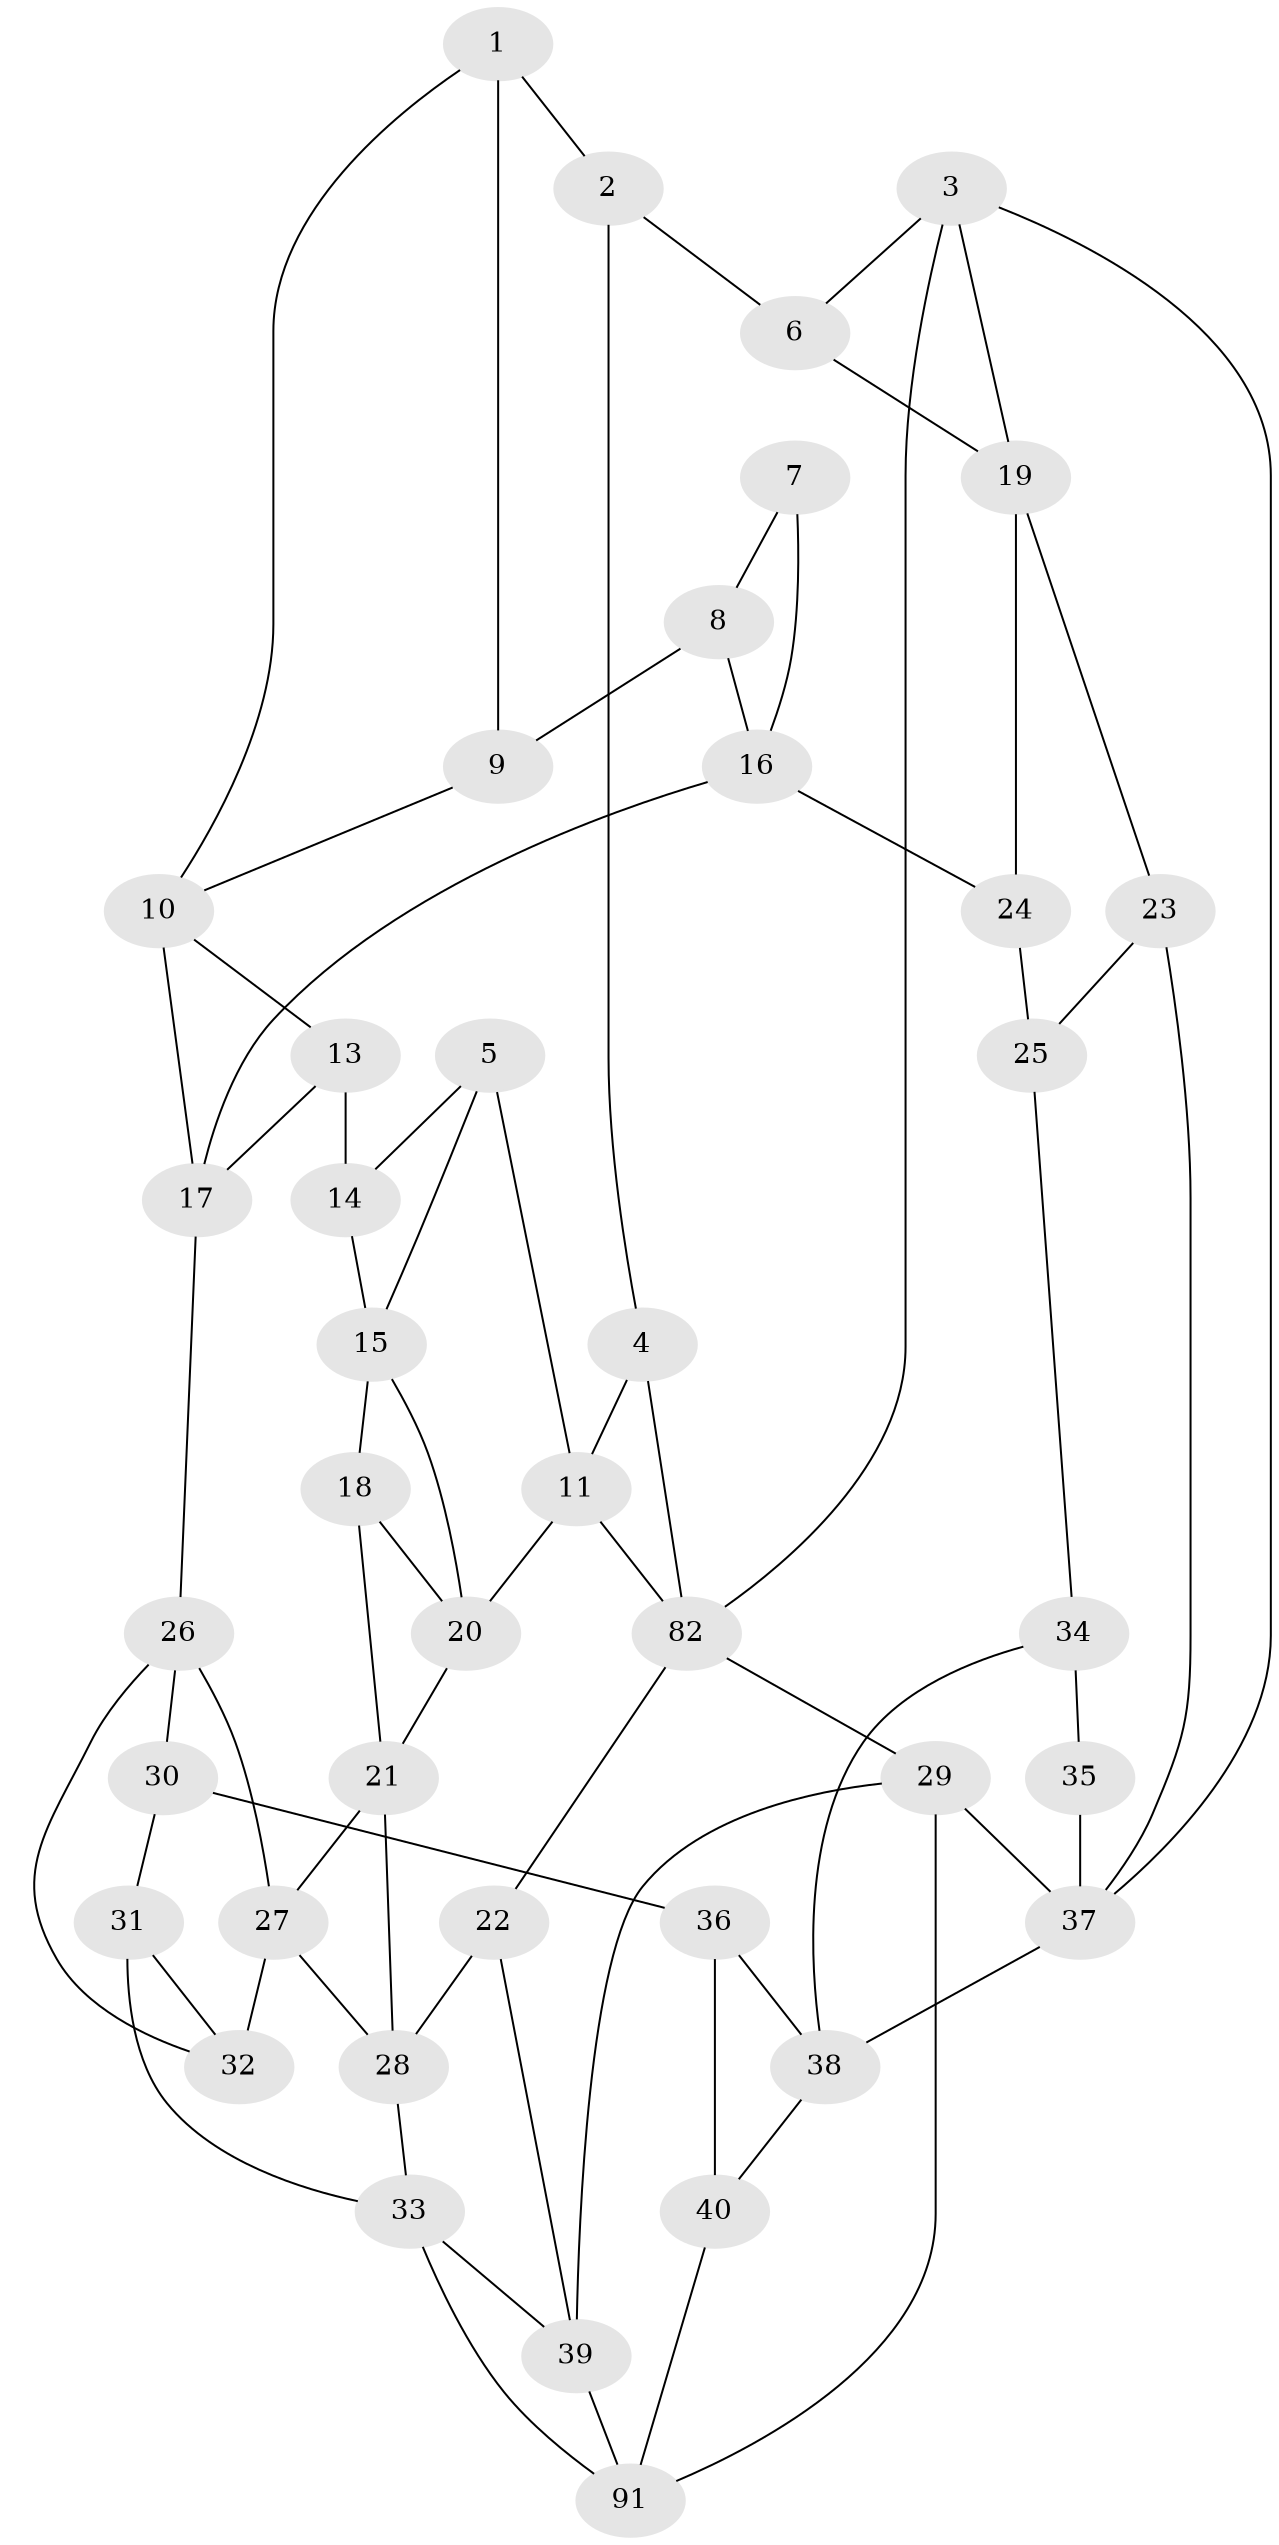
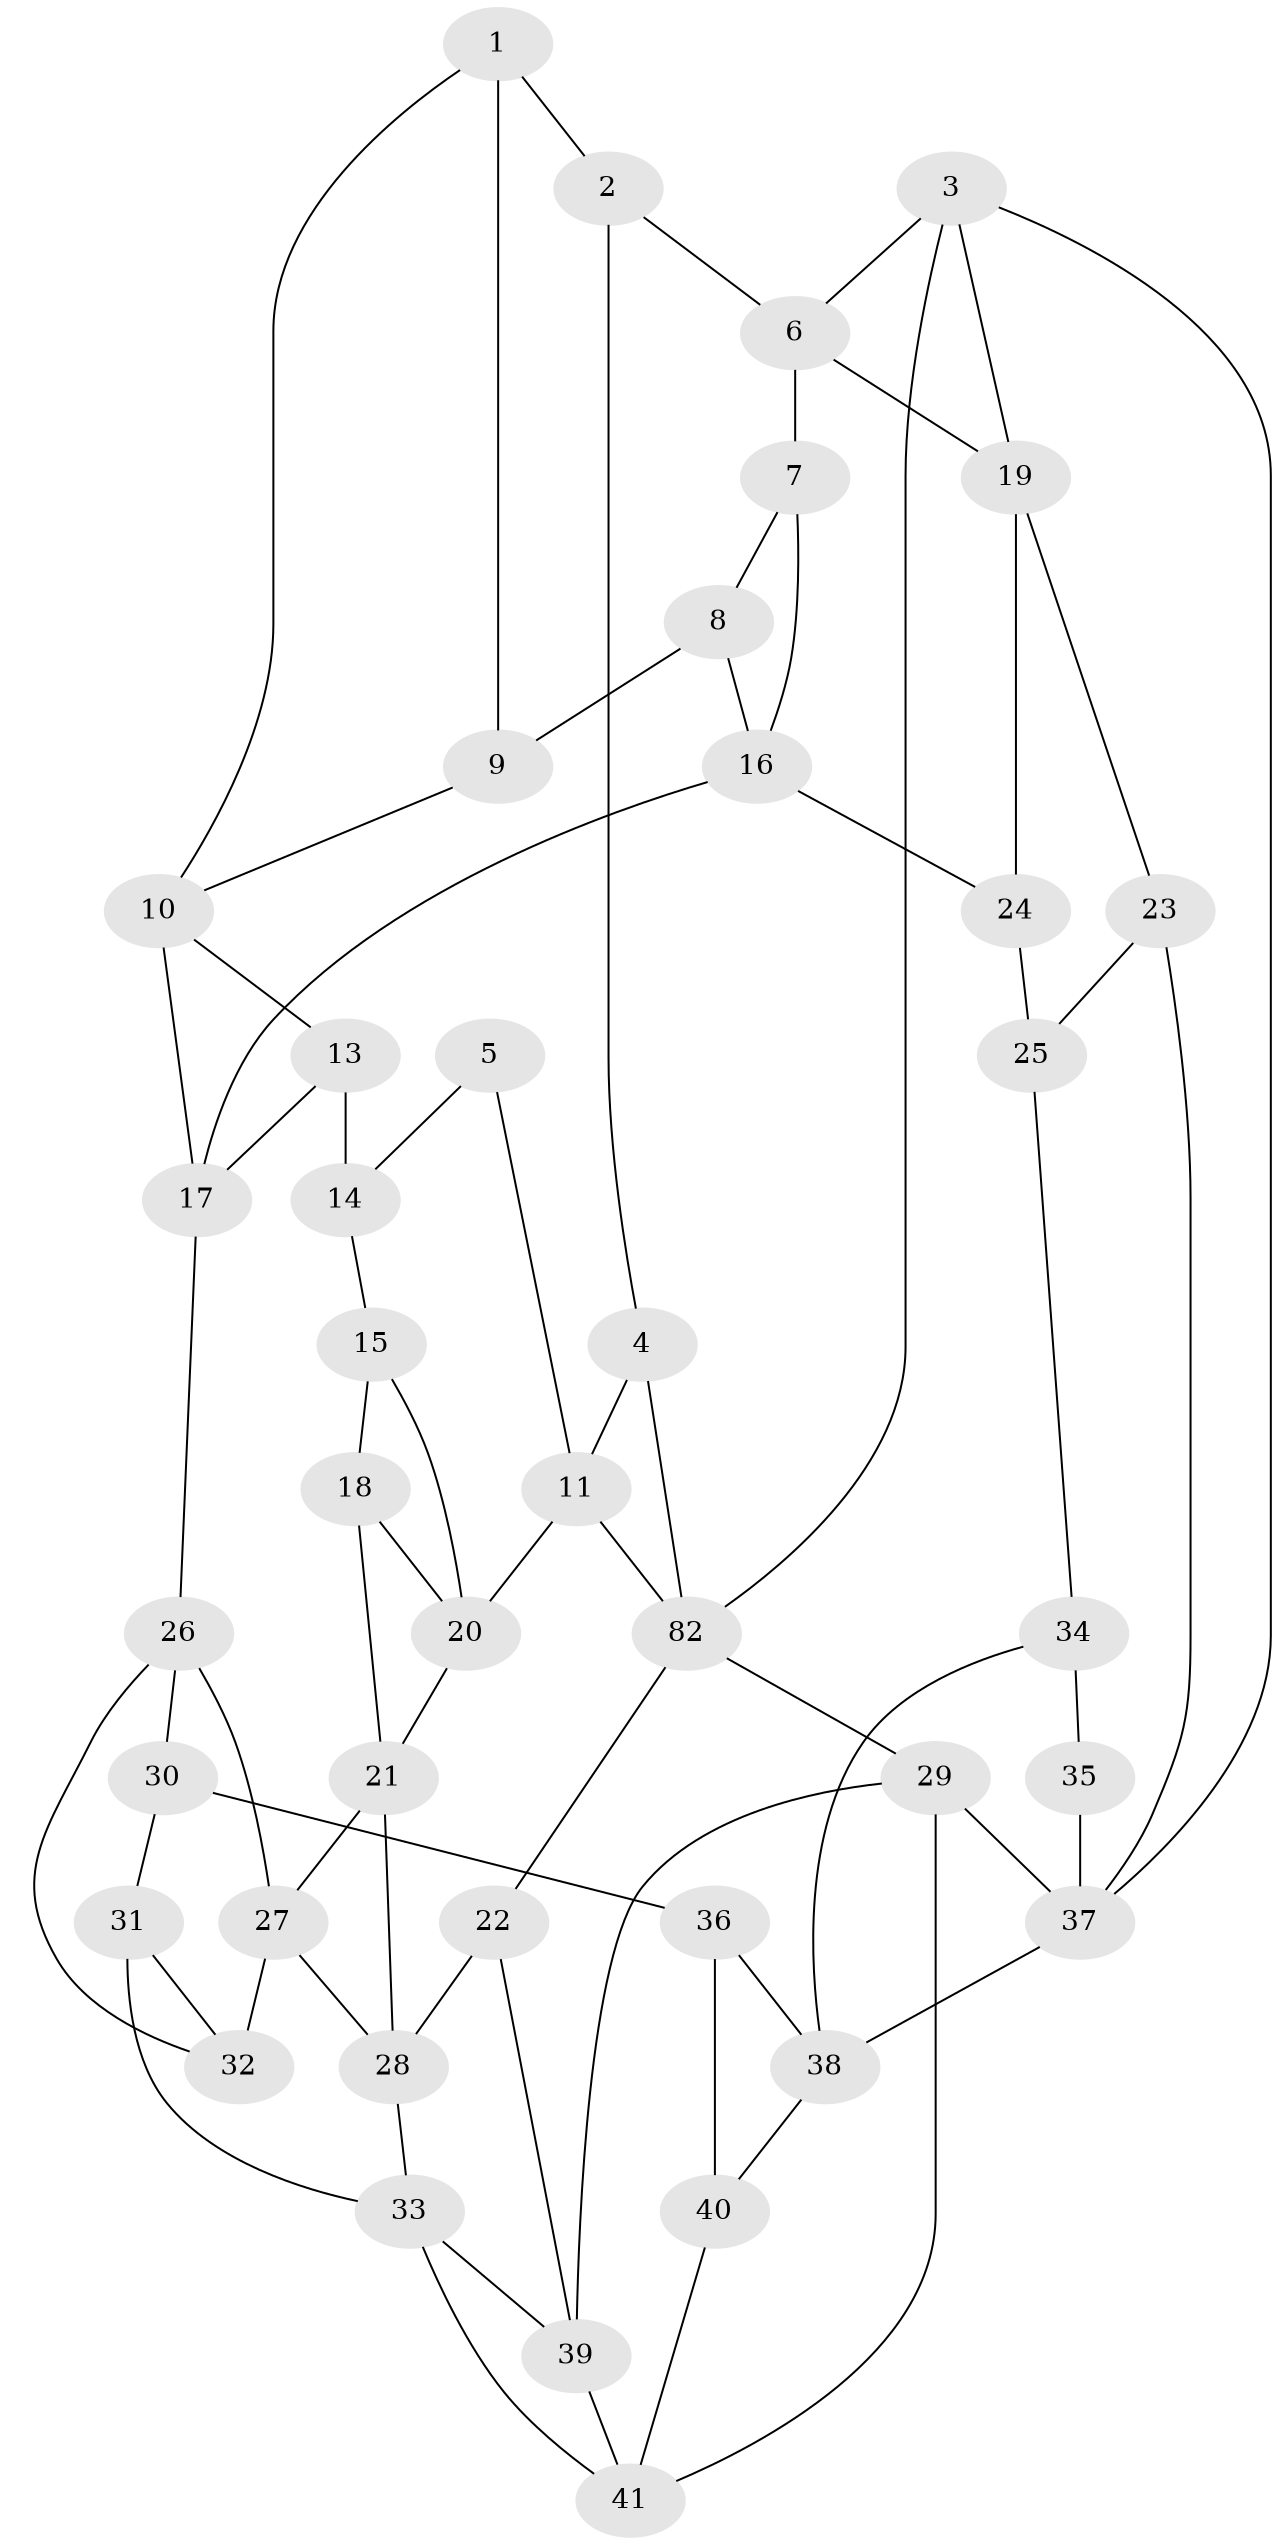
none -> (795, 406)
(433, 1201) -> none
(631, 2501) -> (631, 2501)
